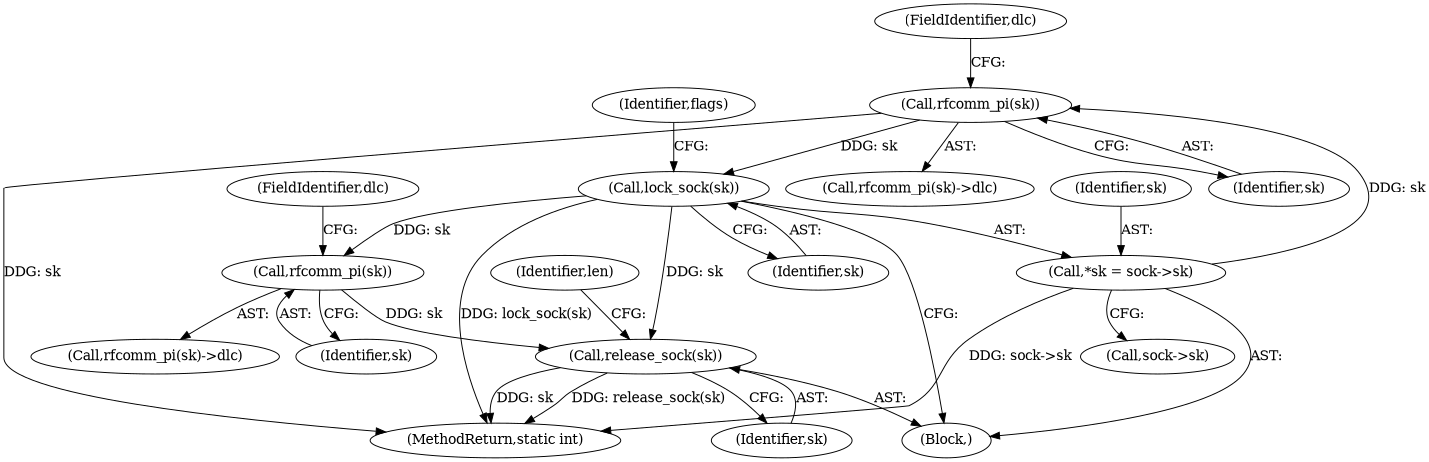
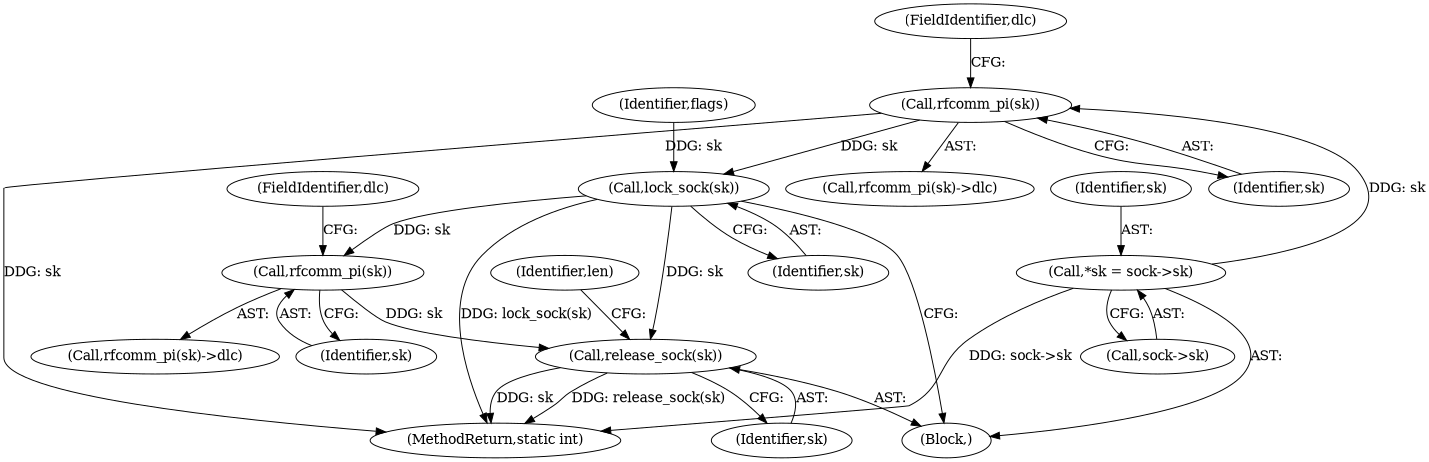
(694, 147) -> (694, 147)
(903, 219) -> (1153, 318)
